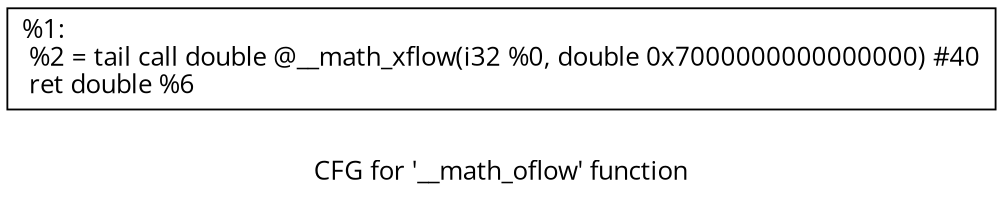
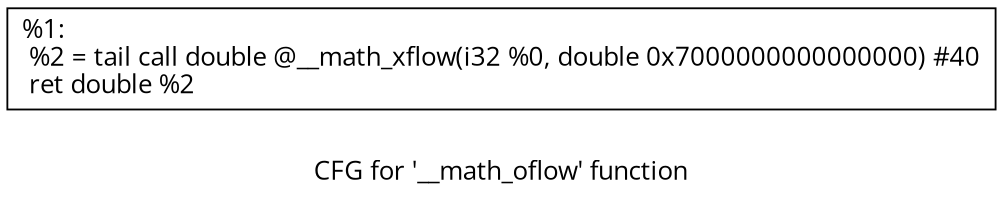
(109, 86) -> (109, 86)
